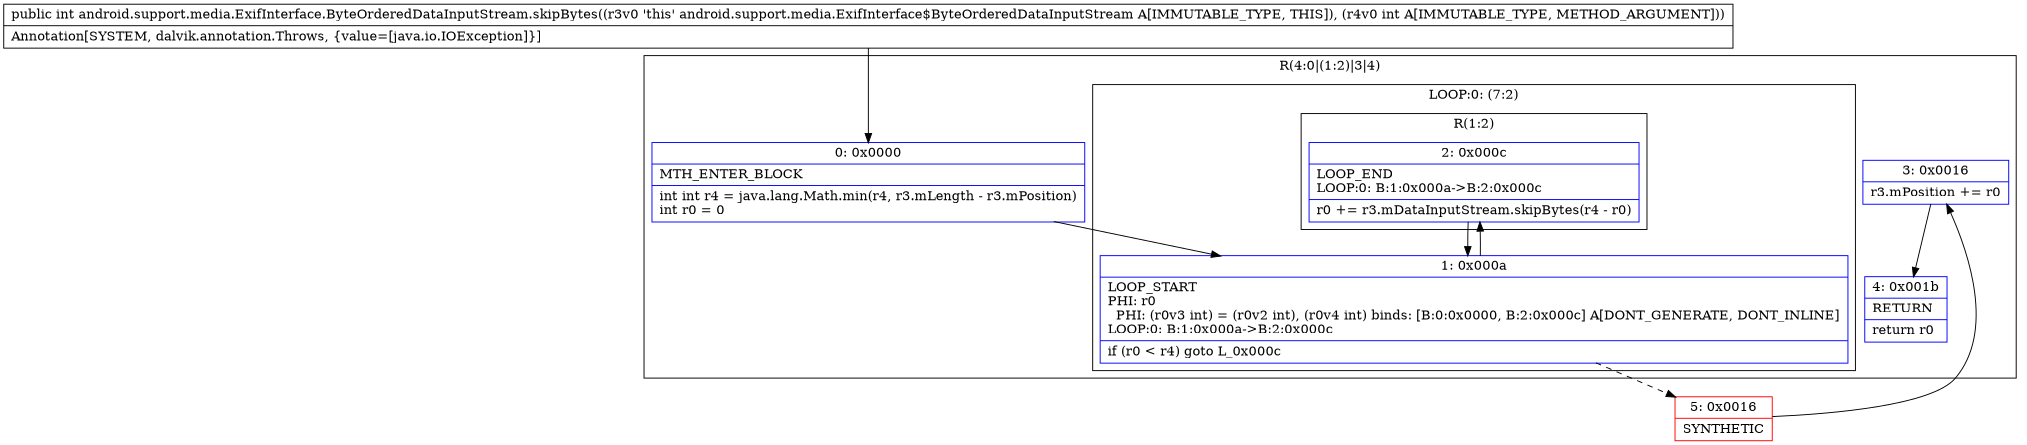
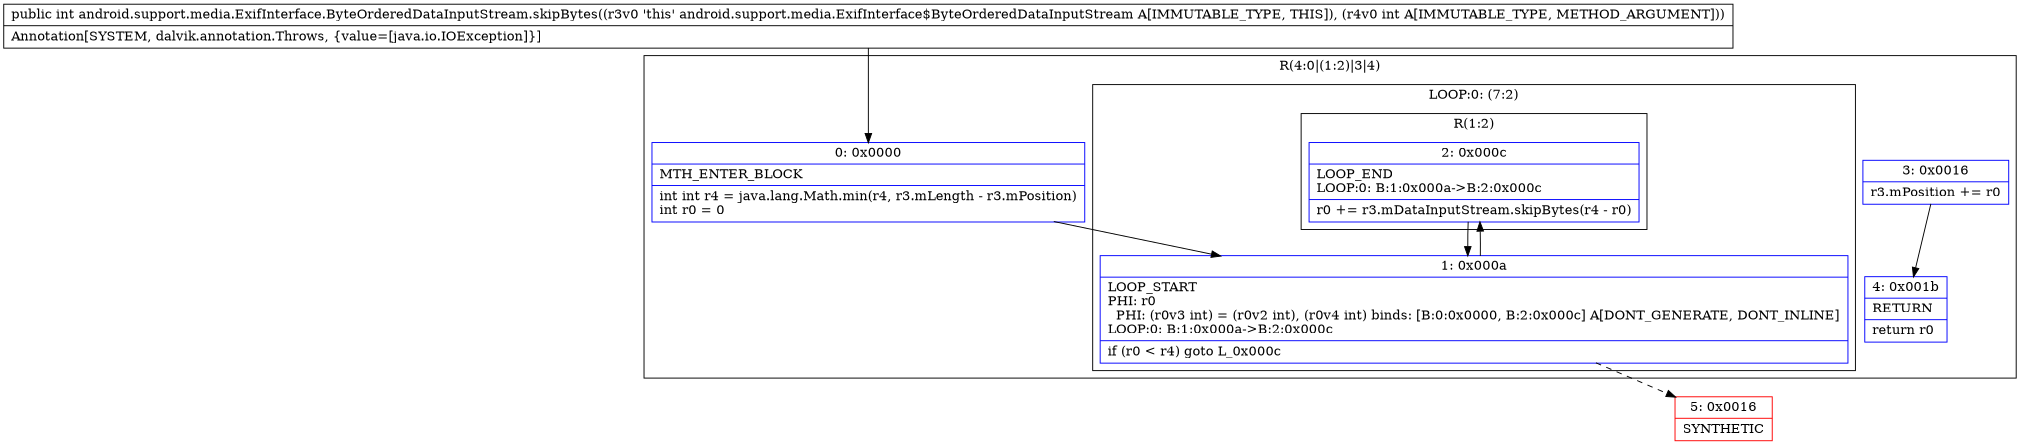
(1942, 388) -> none
